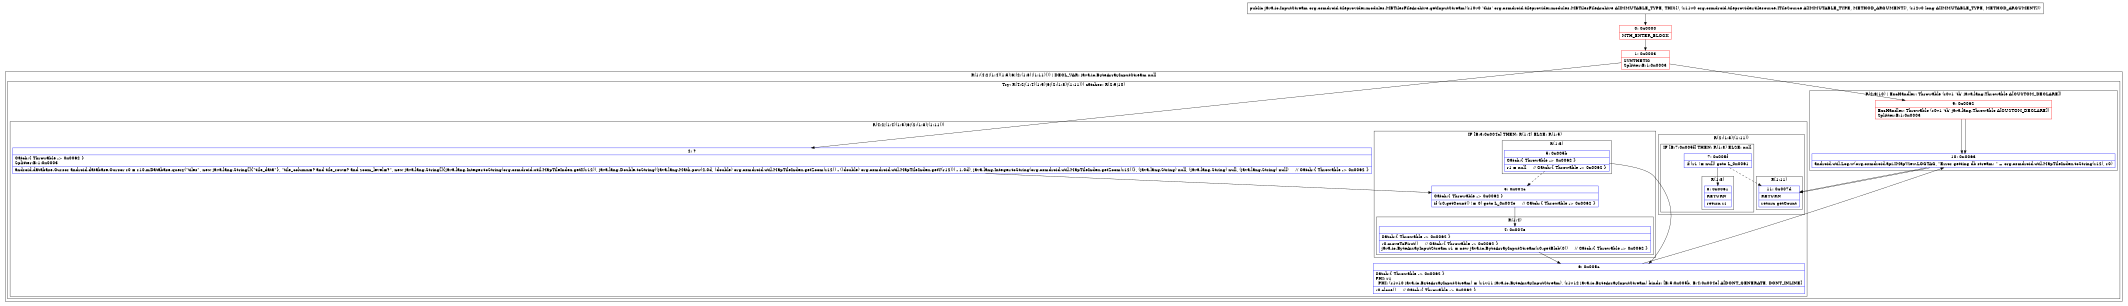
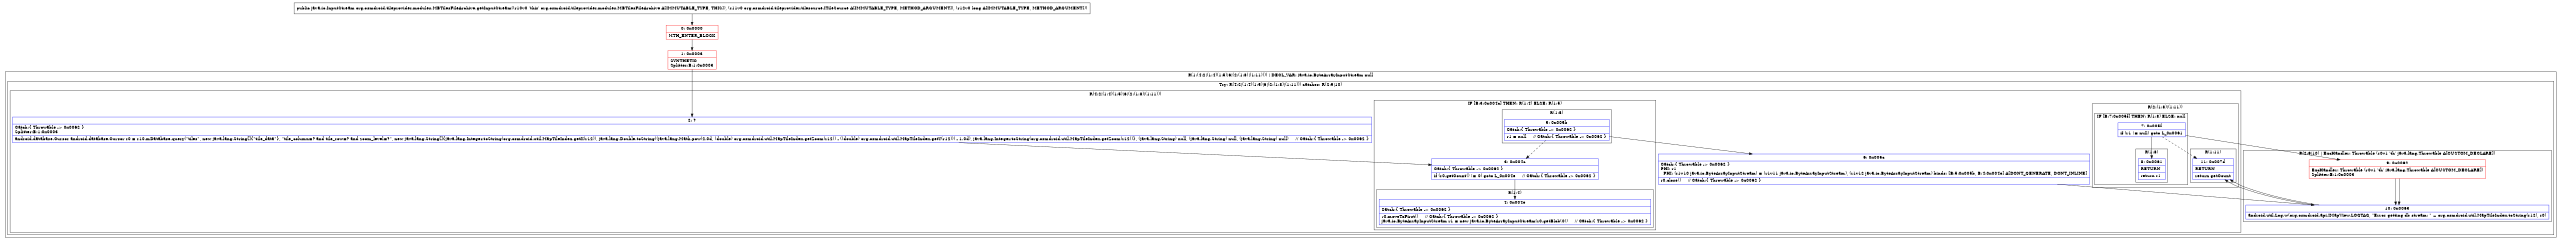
(1798, 84) -> (2261, 147)
(1552, 259) -> none
